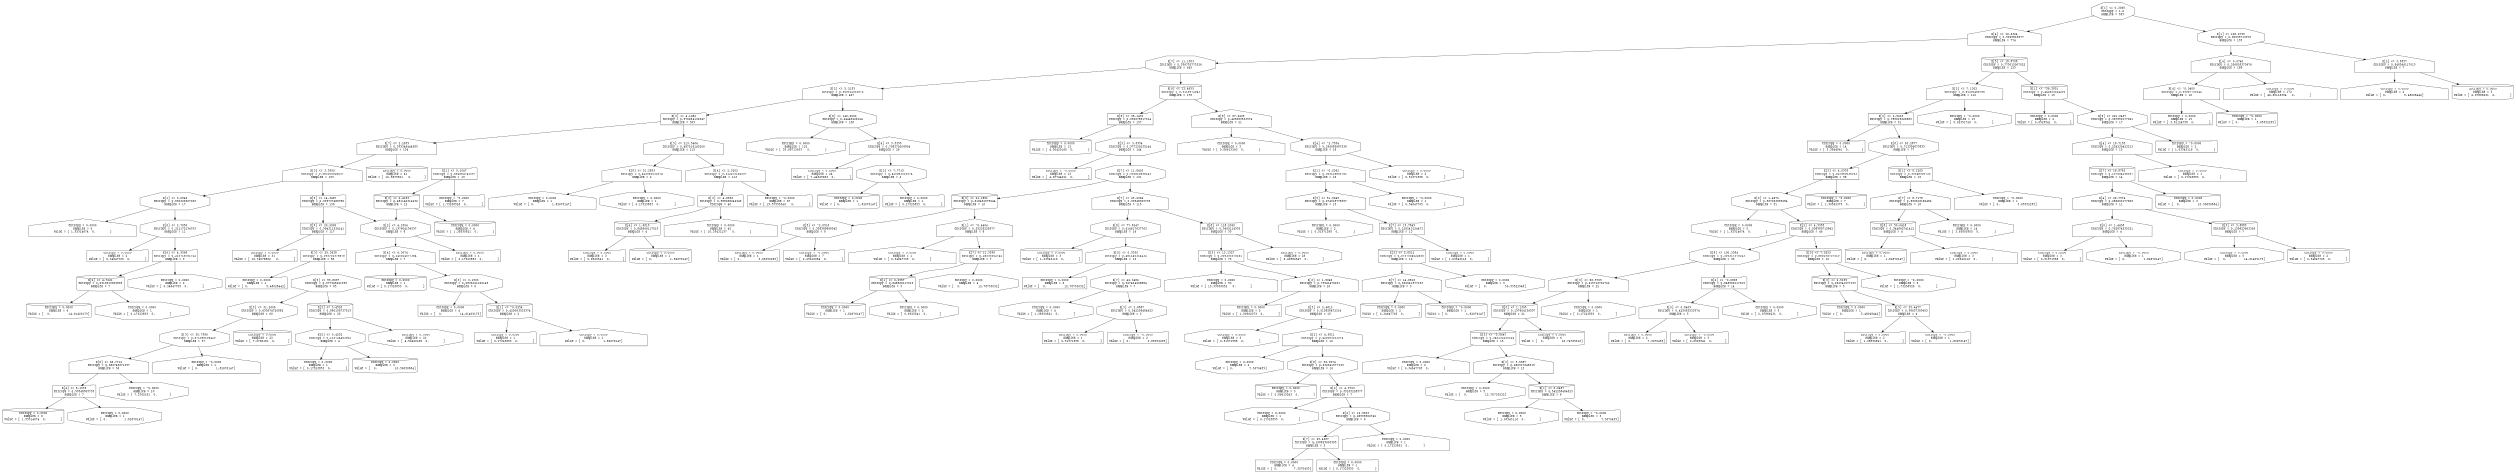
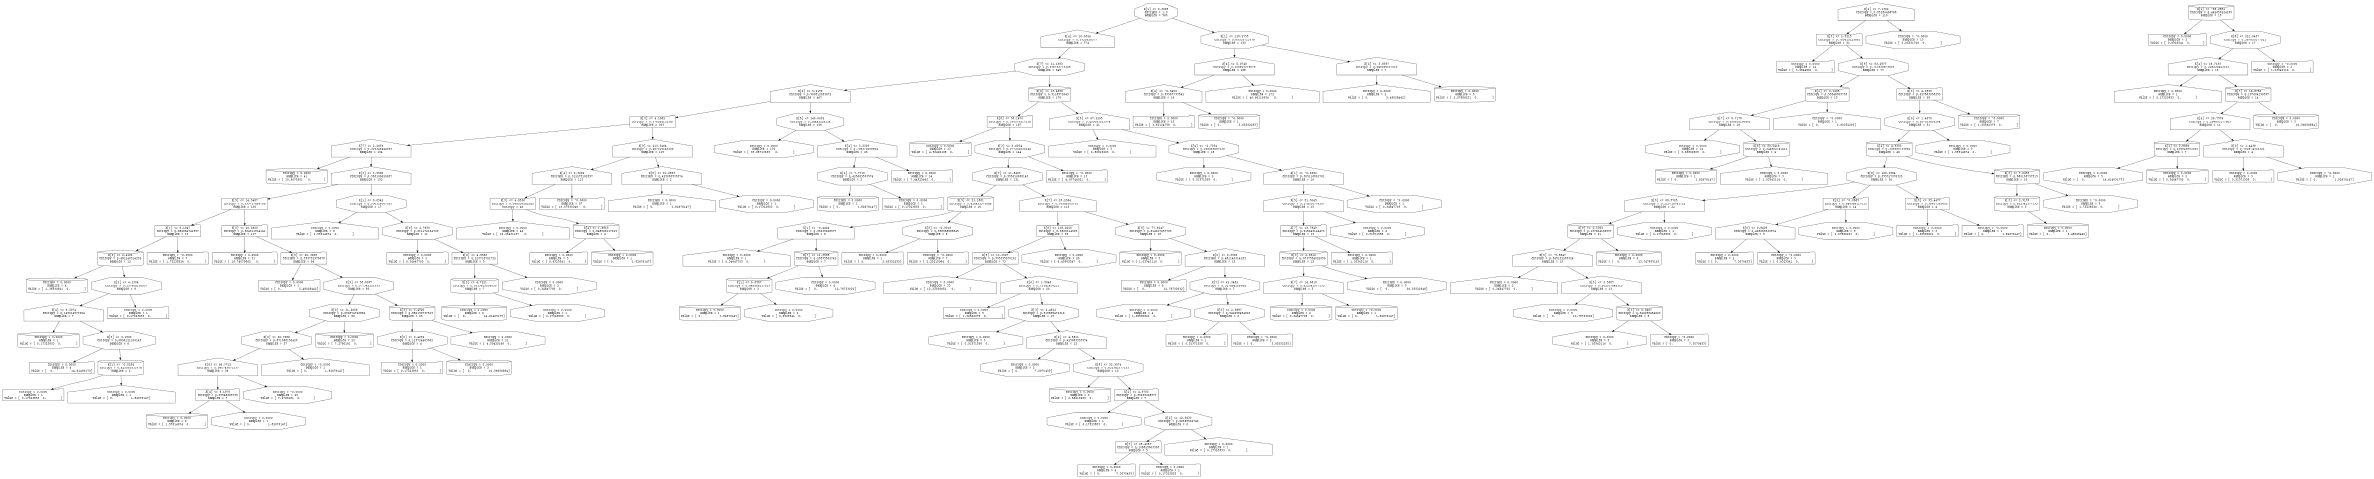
(2004, 65) -> none
(356, 214) -> (212, 217)
(1873, 297) -> (1906, 191)
(1493, 338) -> (1553, 258)
